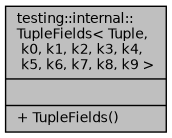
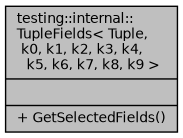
(68, 118) -> (92, 118)
